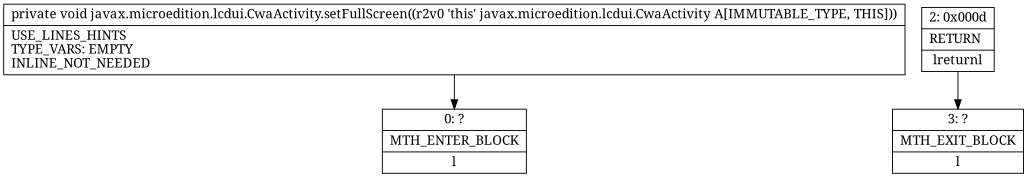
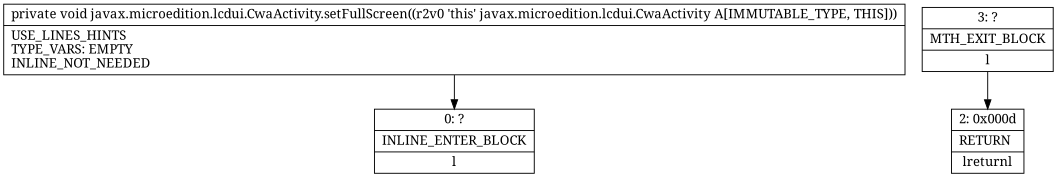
(958, 86) -> (988, 86)
(454, 141) -> (454, 141)
